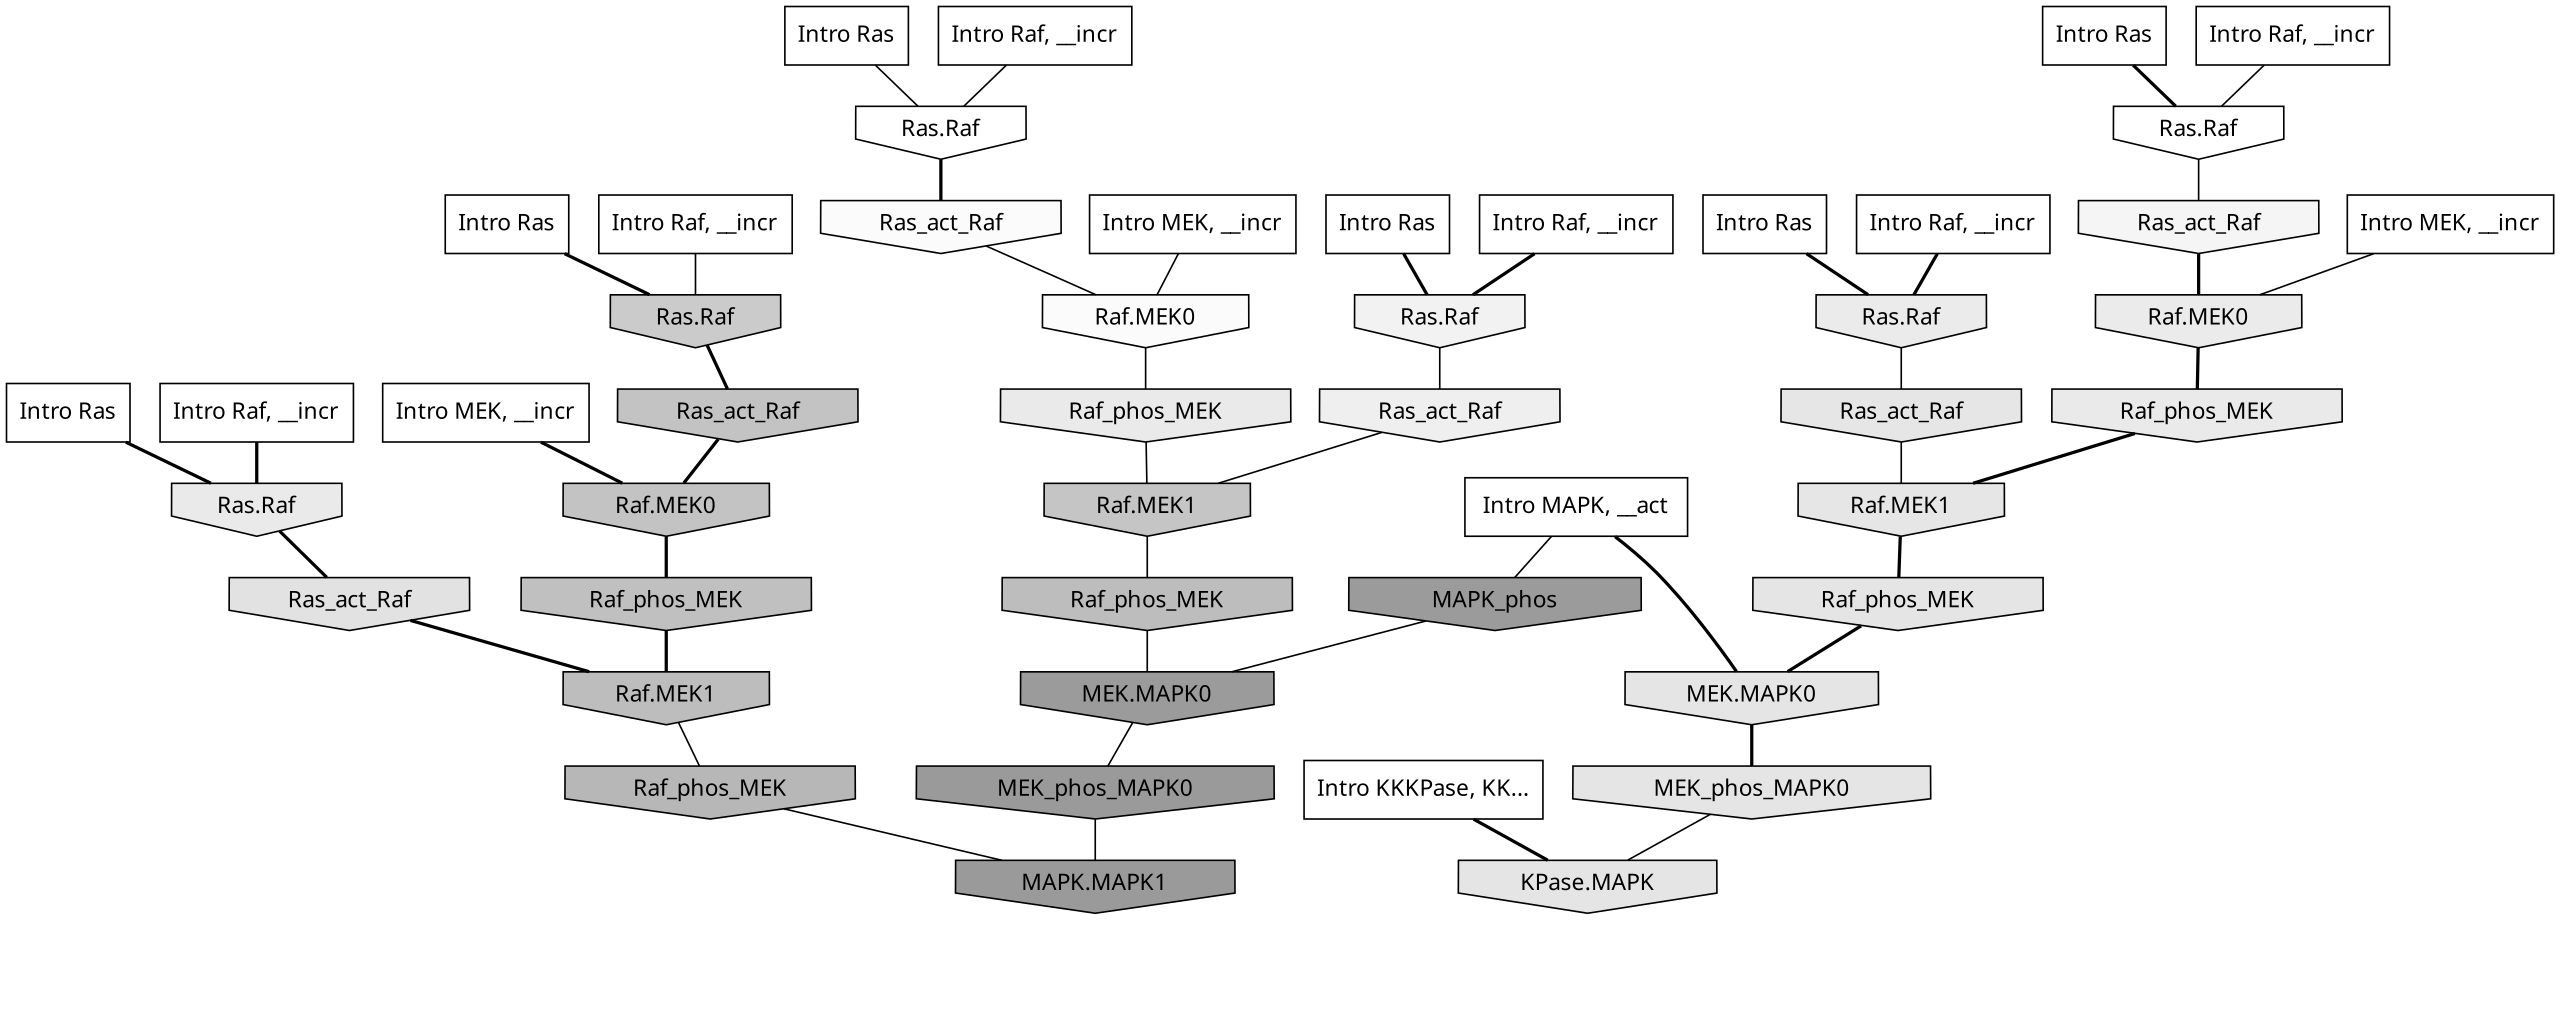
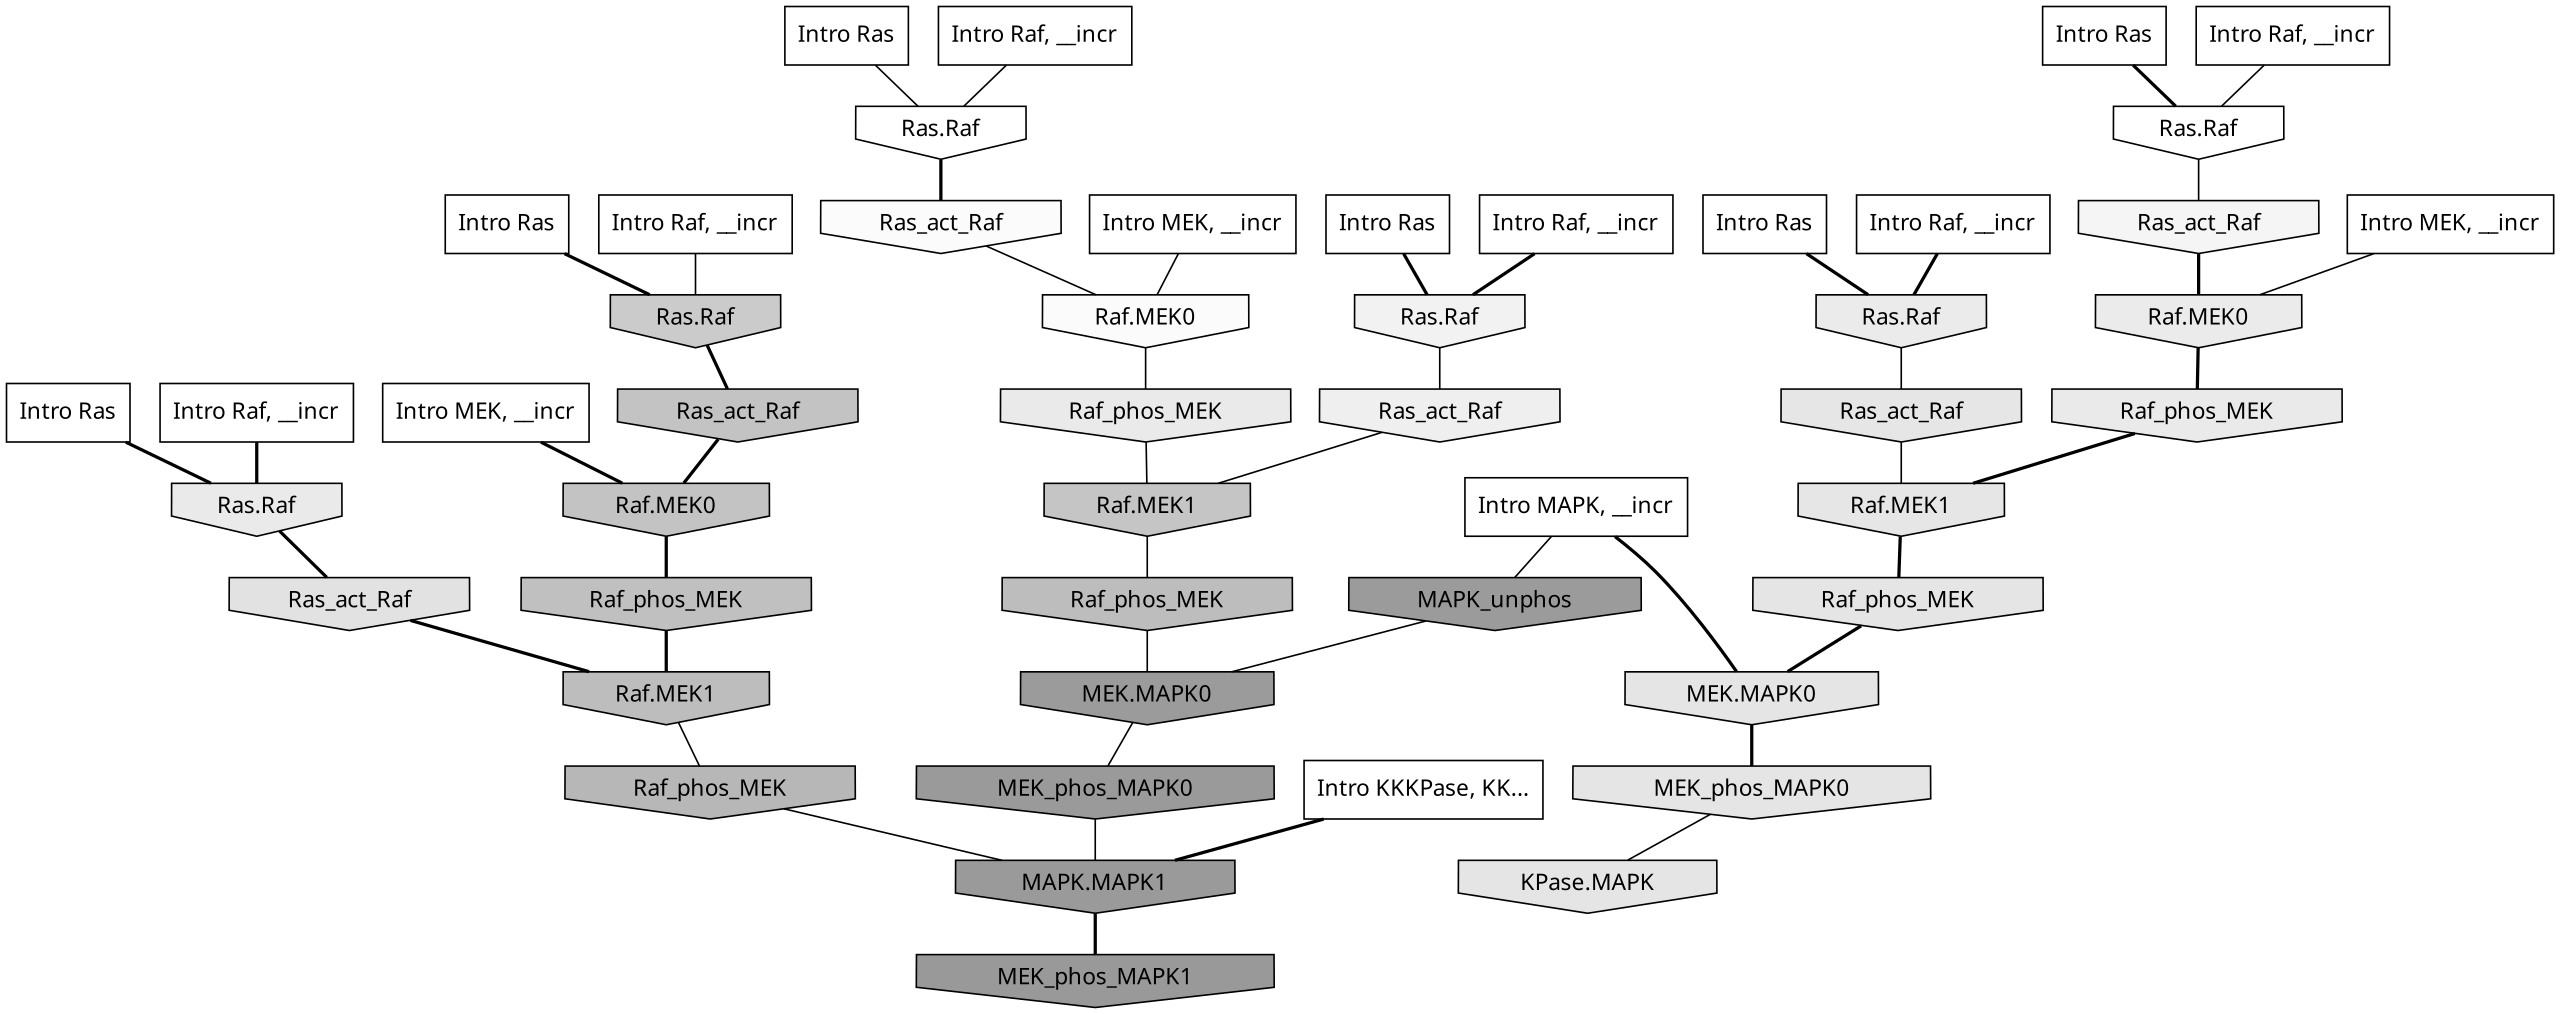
(1576, 507) -> (1576, 507)
(1495, 601) -> (1495, 601)
(1511, 840) -> (1249, 840)
none -> (1095, 978)
